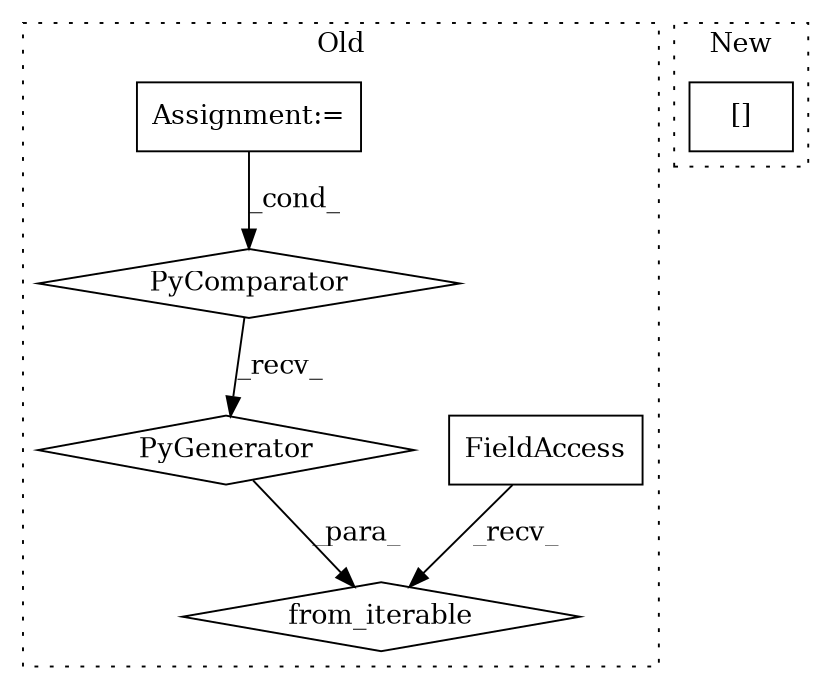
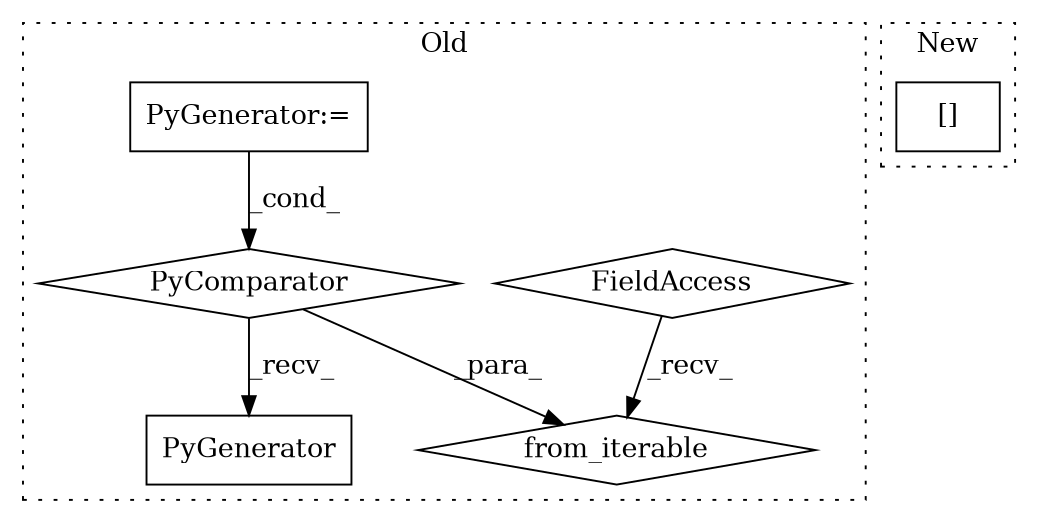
(249, 117) -> (249, 117)
(226, 450) -> (249, 450)
(546, 450) -> (672, 283)
(297, 526) -> (424, 363)
